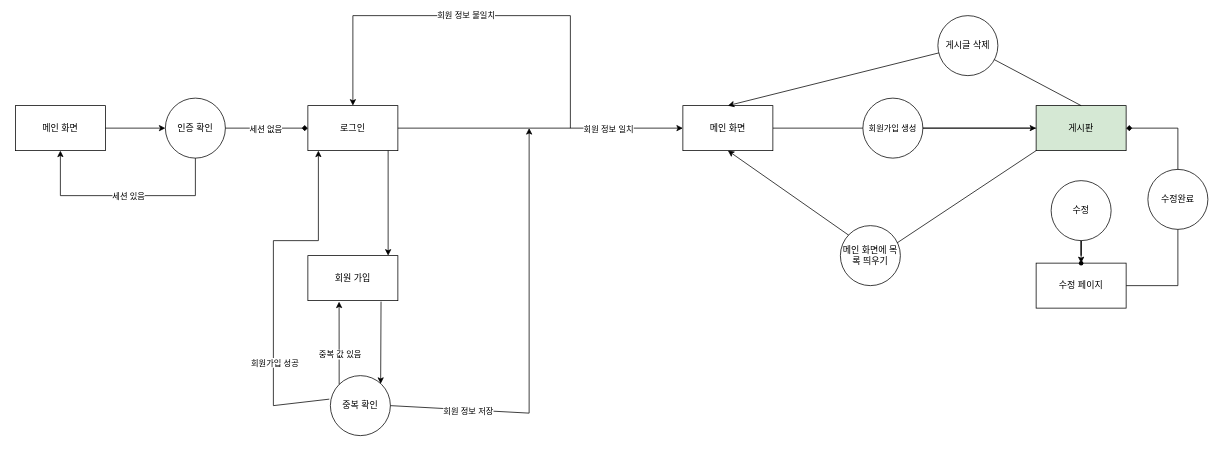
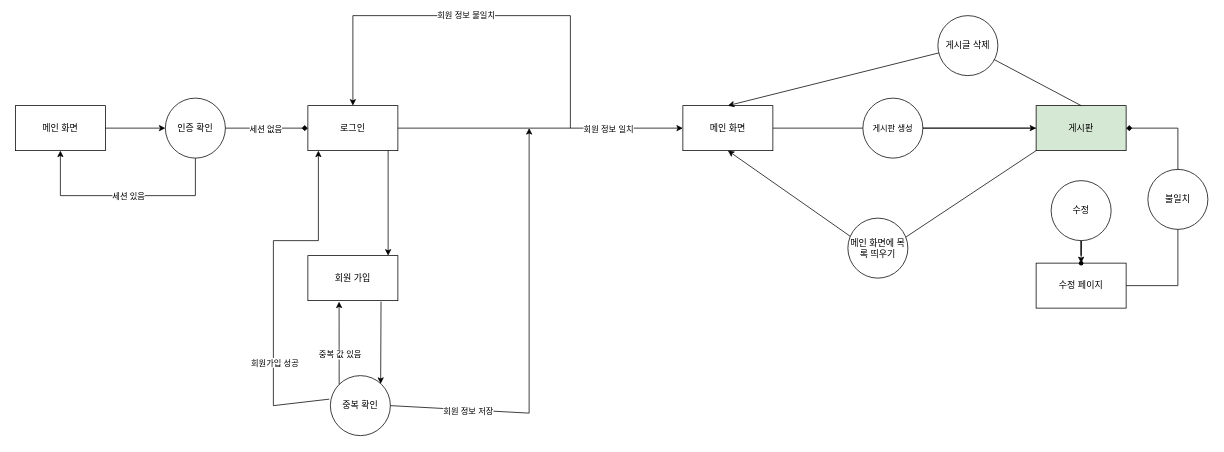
(893, 128) -> (893, 128)
(1178, 199) -> (1178, 199)
(870, 255) -> (878, 248)
